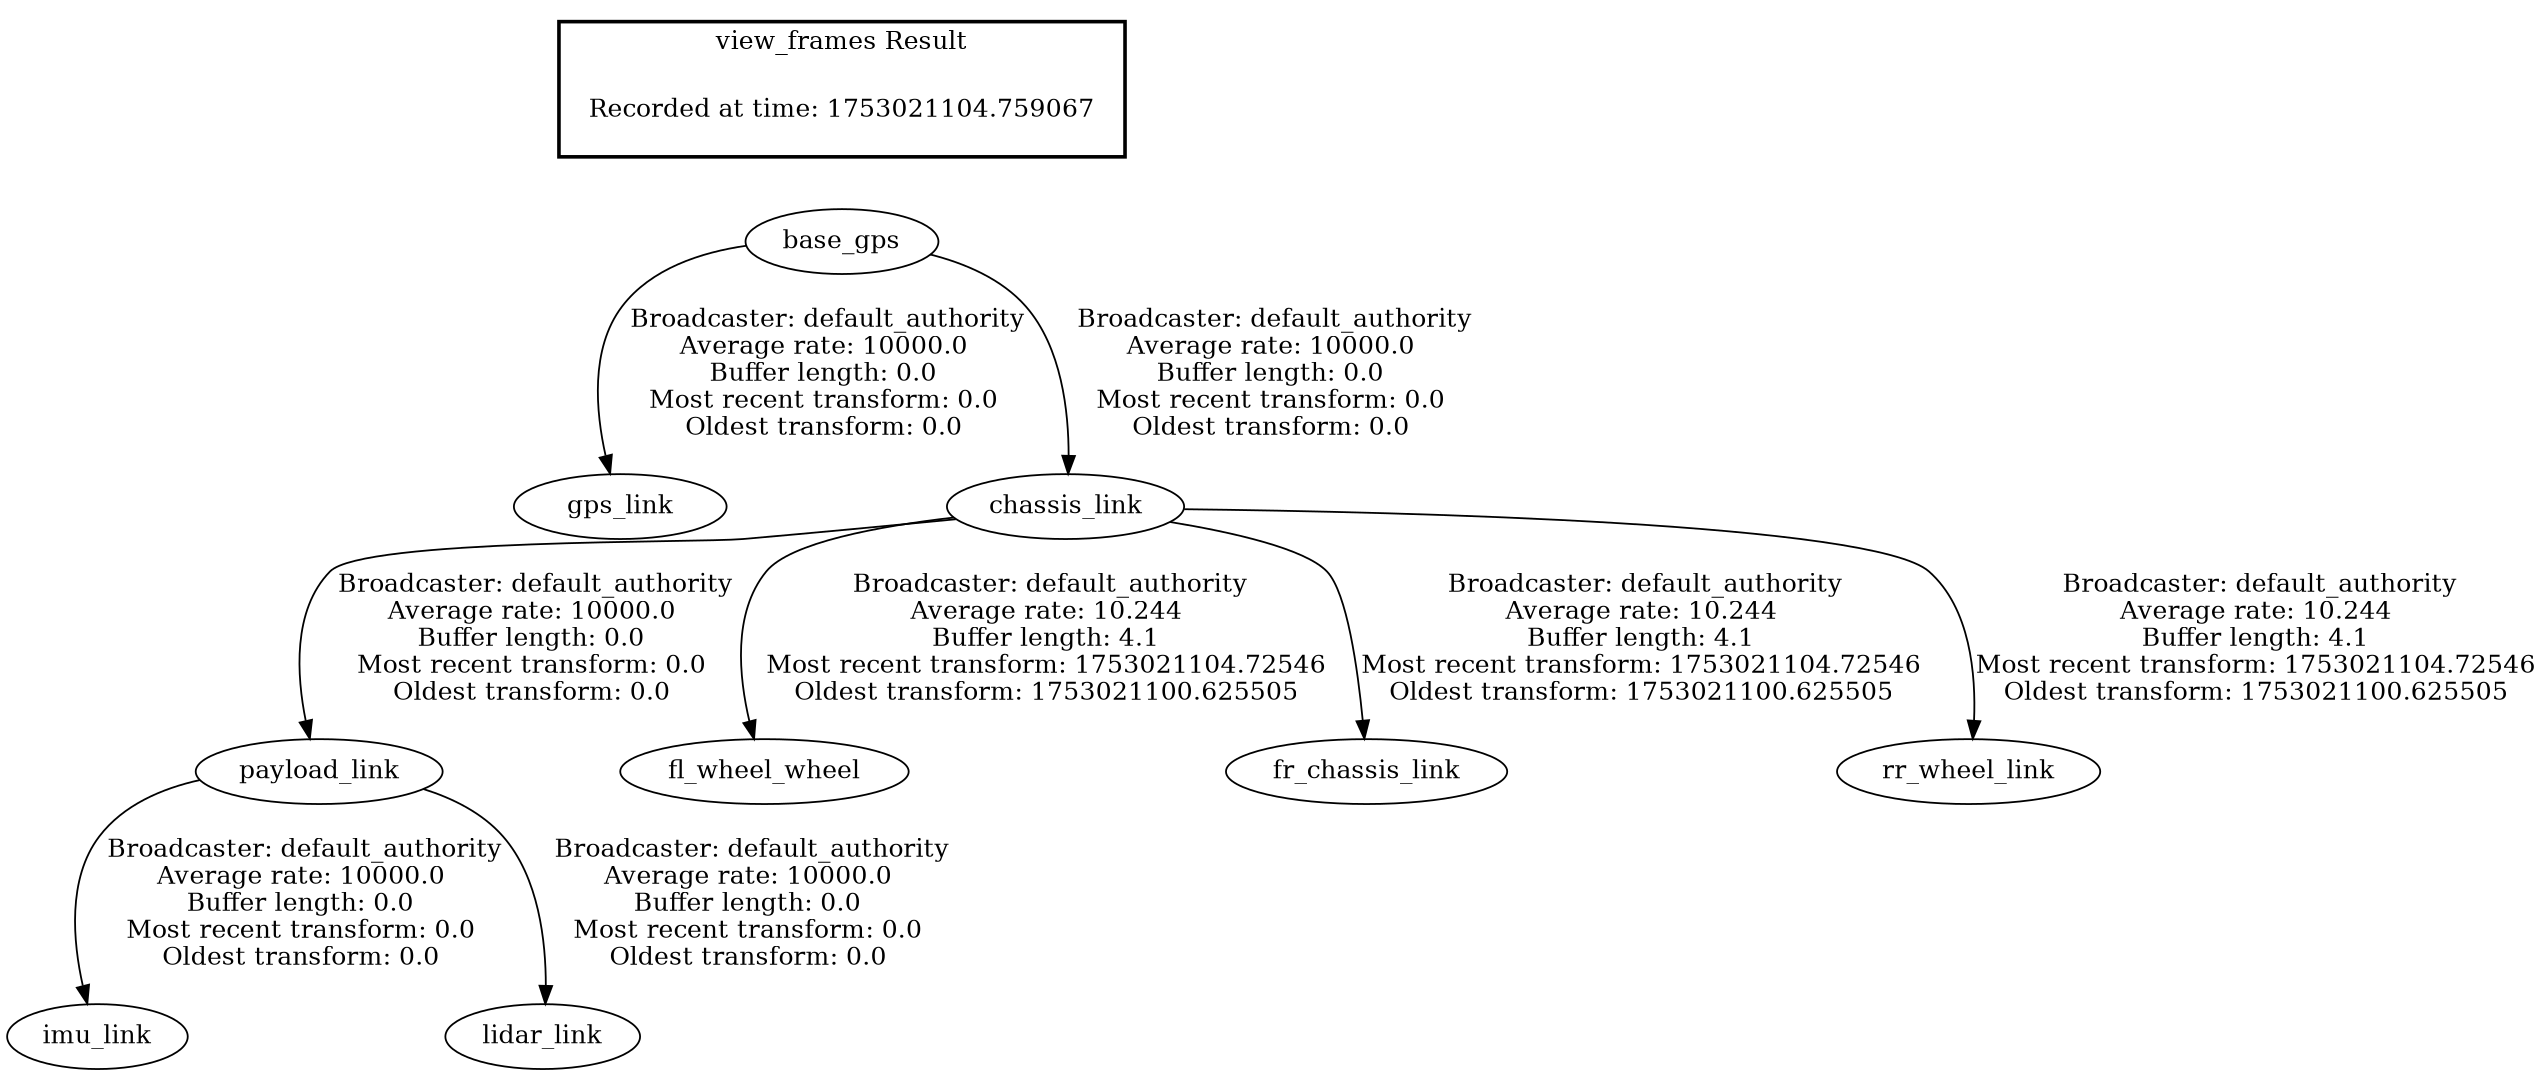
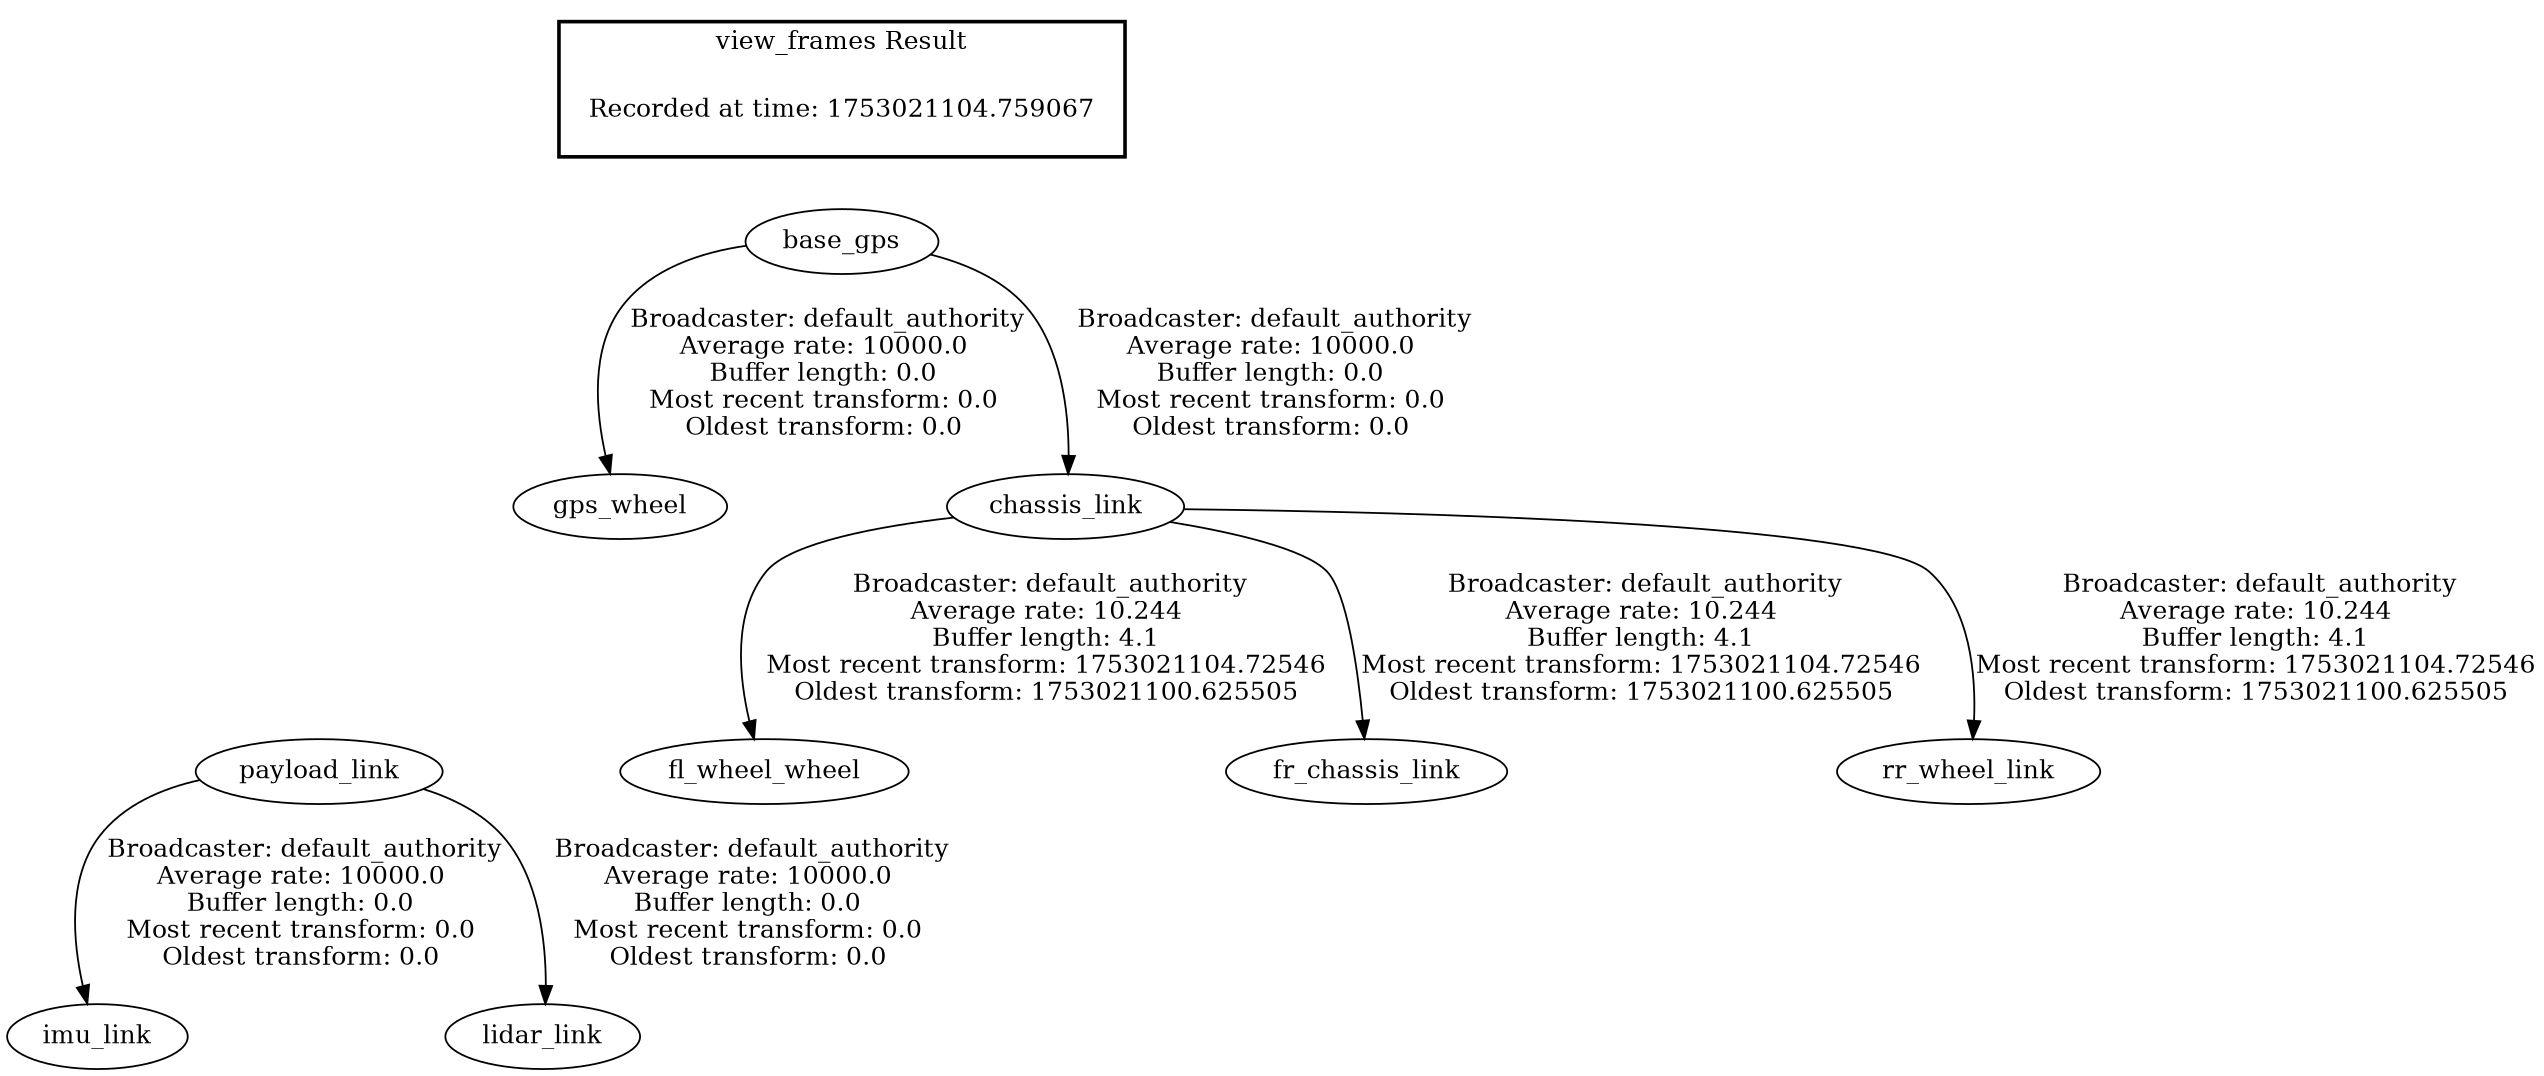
(620, 507) -> (620, 507)
(563, 543) -> none
